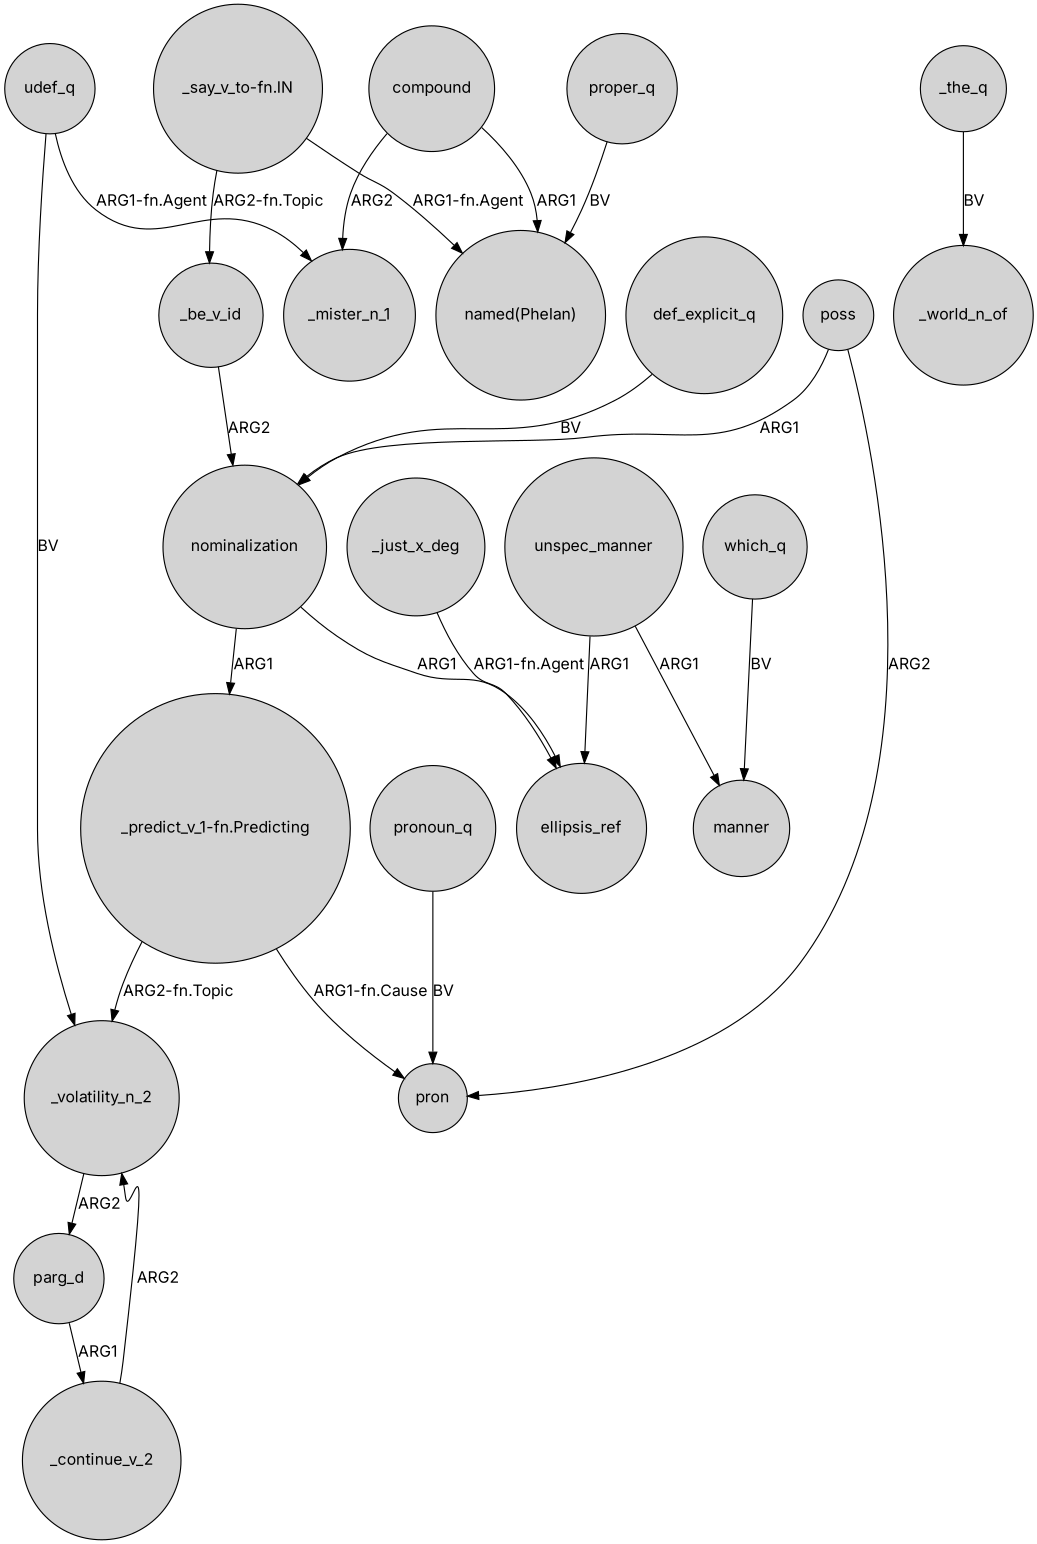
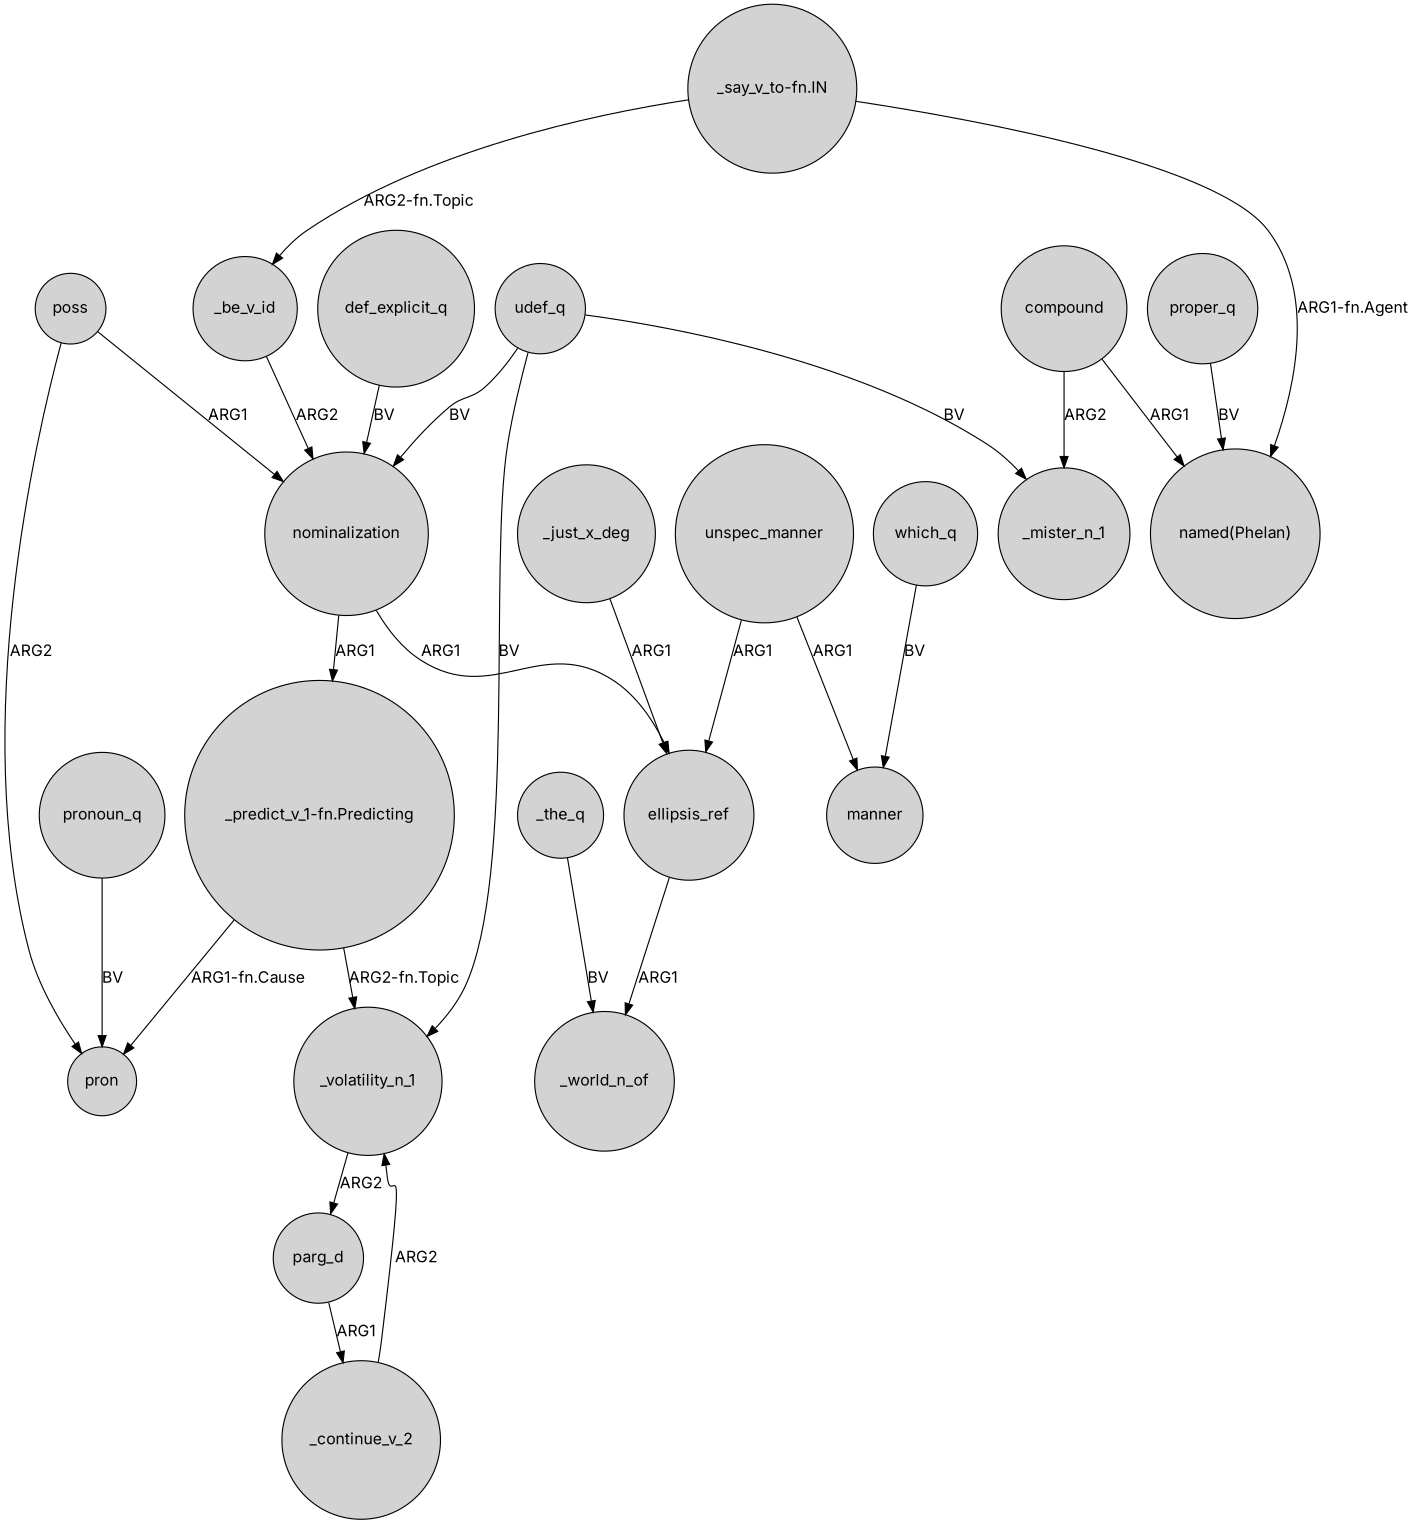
(152, 202) -> (954, 416)
none -> (459, 401)
(529, 665) -> (652, 652)
none -> (649, 941)
(102, 1098) -> (368, 1081)
